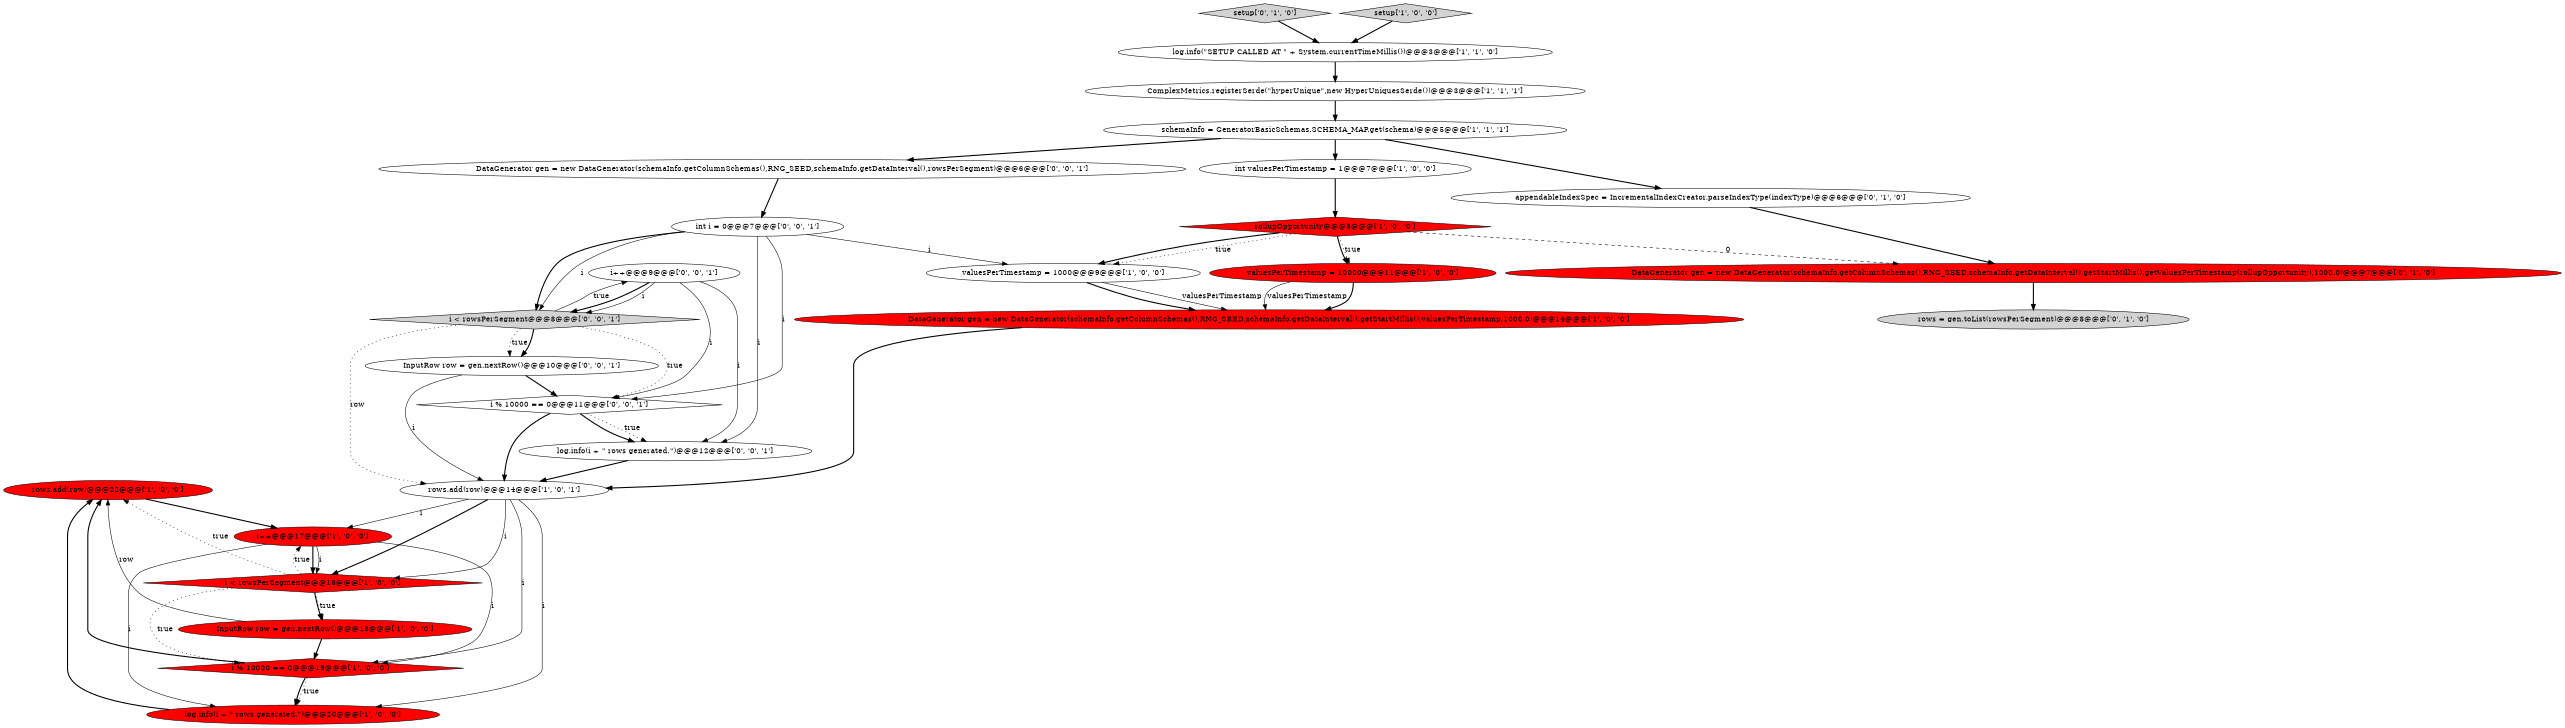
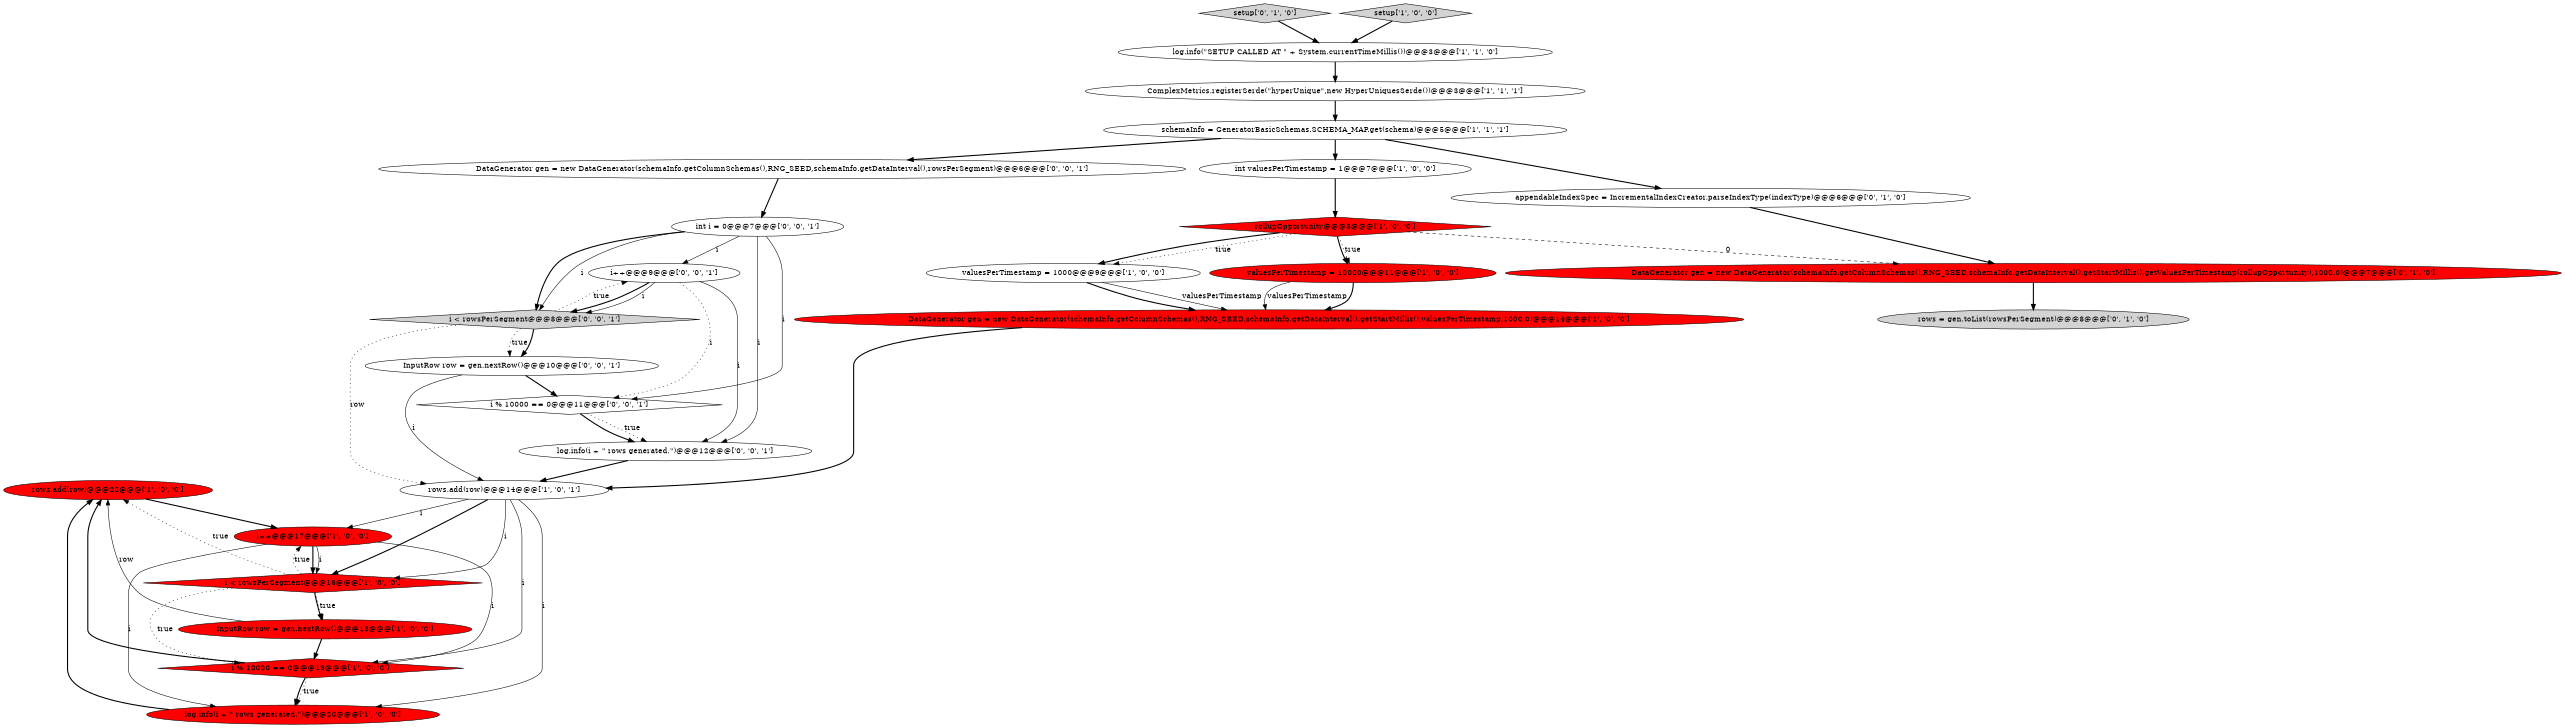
(905, 249) -> (713, 249)
(588, 295) -> (588, 295)
(656, 350) -> none
(700, 360) -> (700, 360)
(518, 437) -> none
